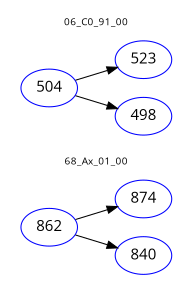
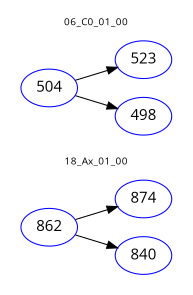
(96, 23) -> (96, 23)
(96, 162) -> (96, 162)
